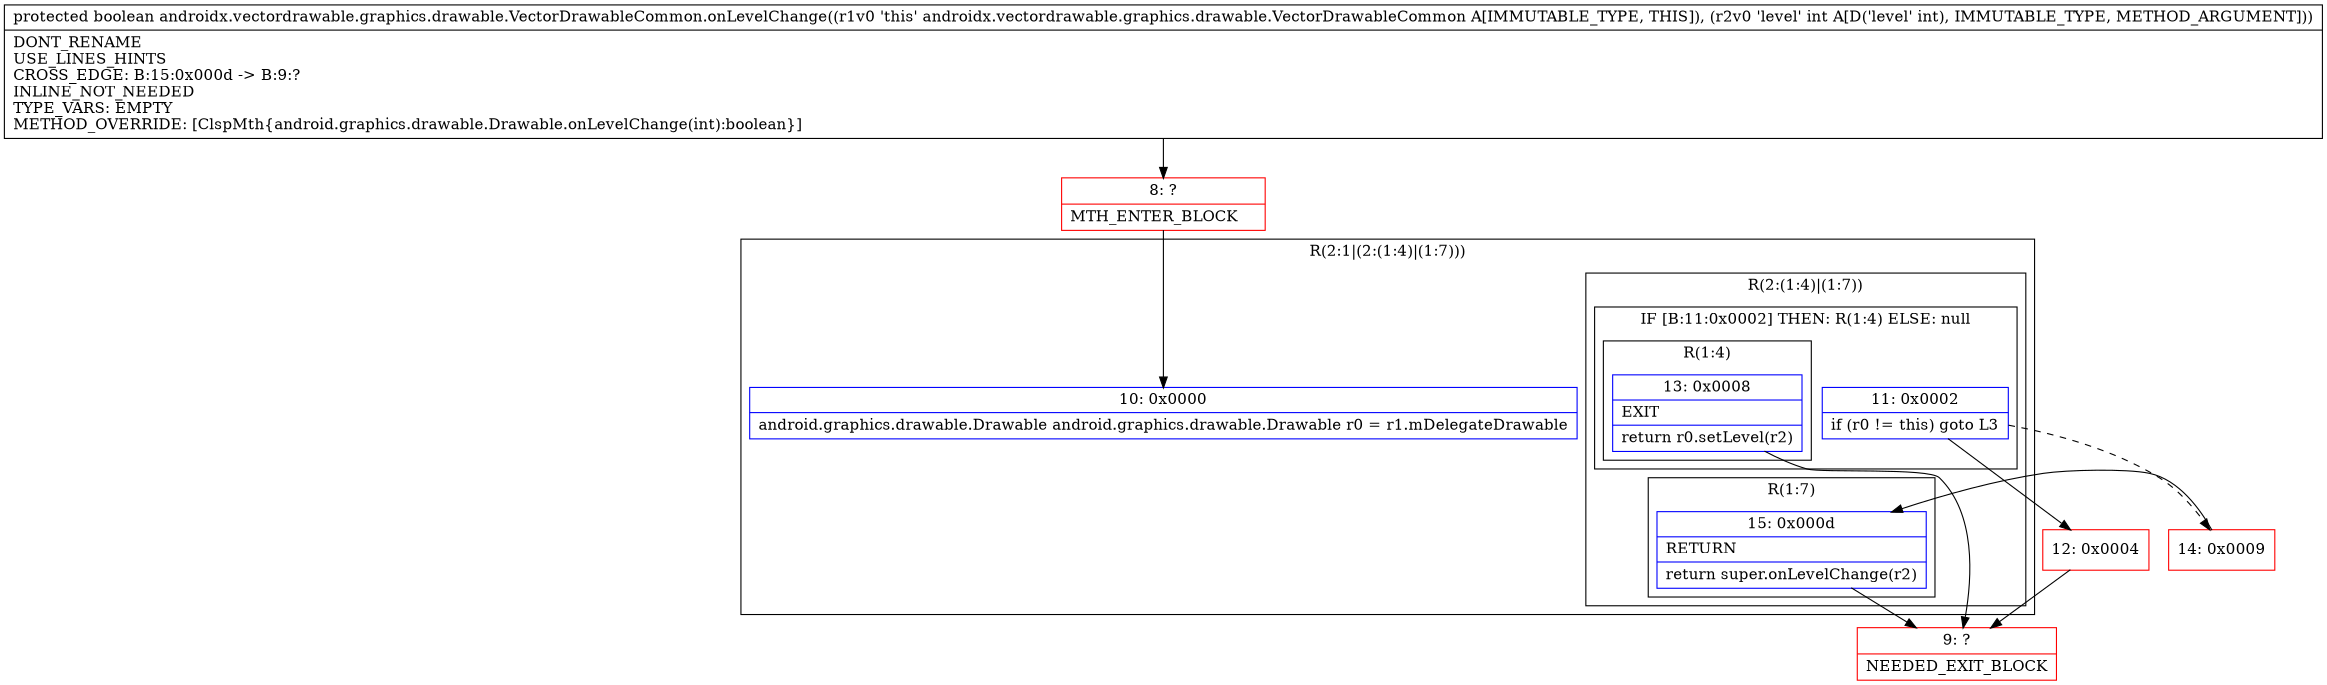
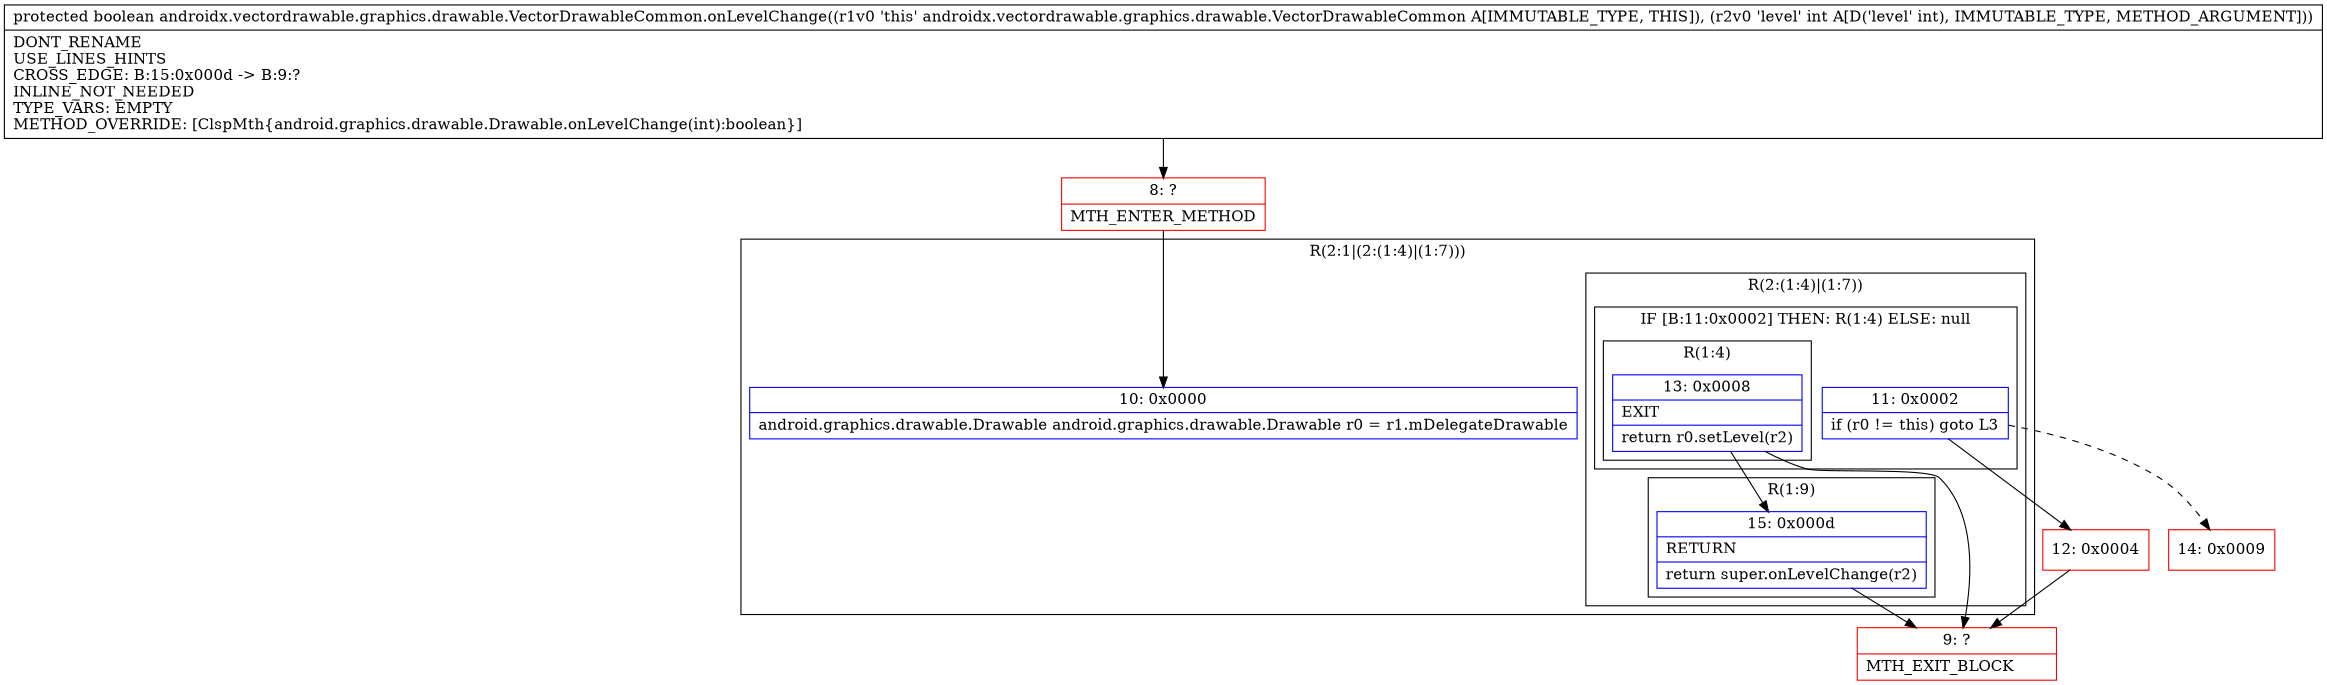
(1155, 217) -> (1163, 217)
(2067, 471) -> (1751, 484)
(1792, 490) -> (1792, 490)
(1957, 667) -> (1940, 667)
